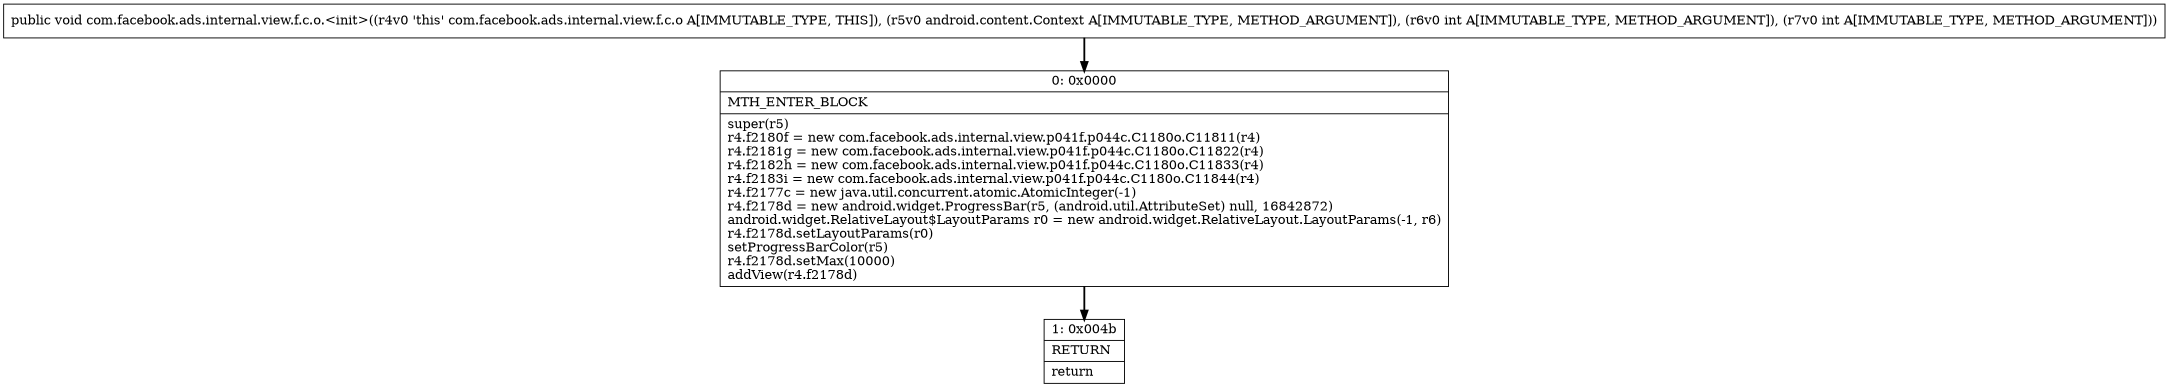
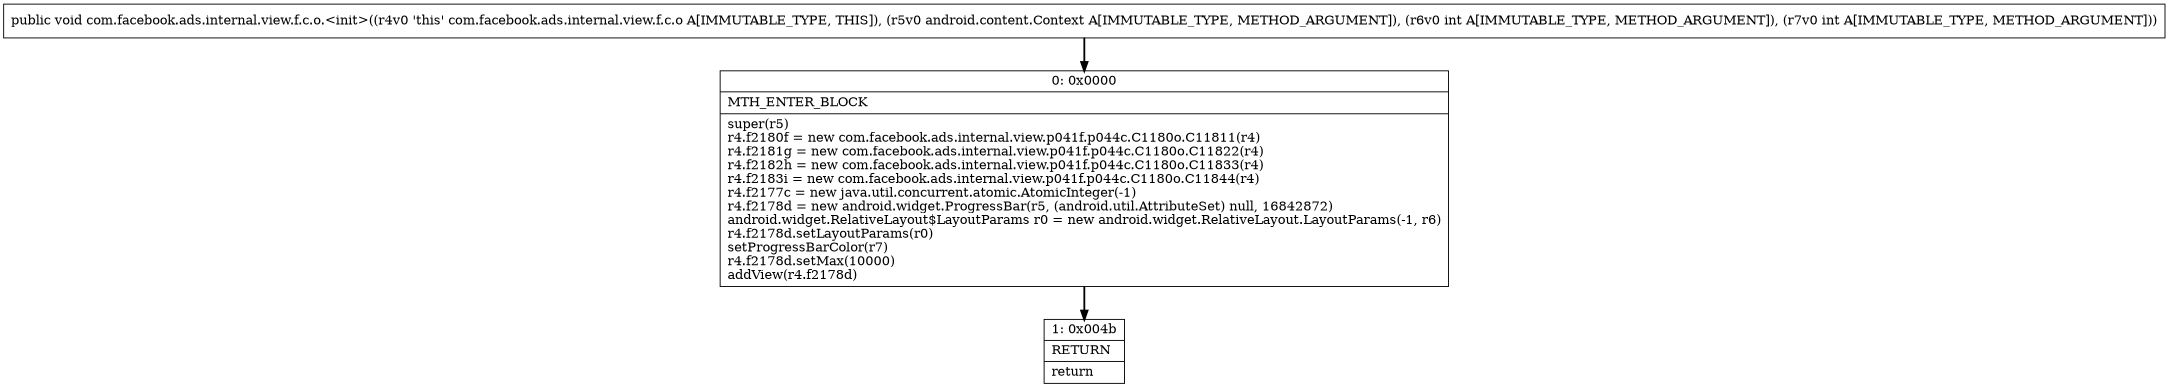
(808, 248) -> (808, 248)
